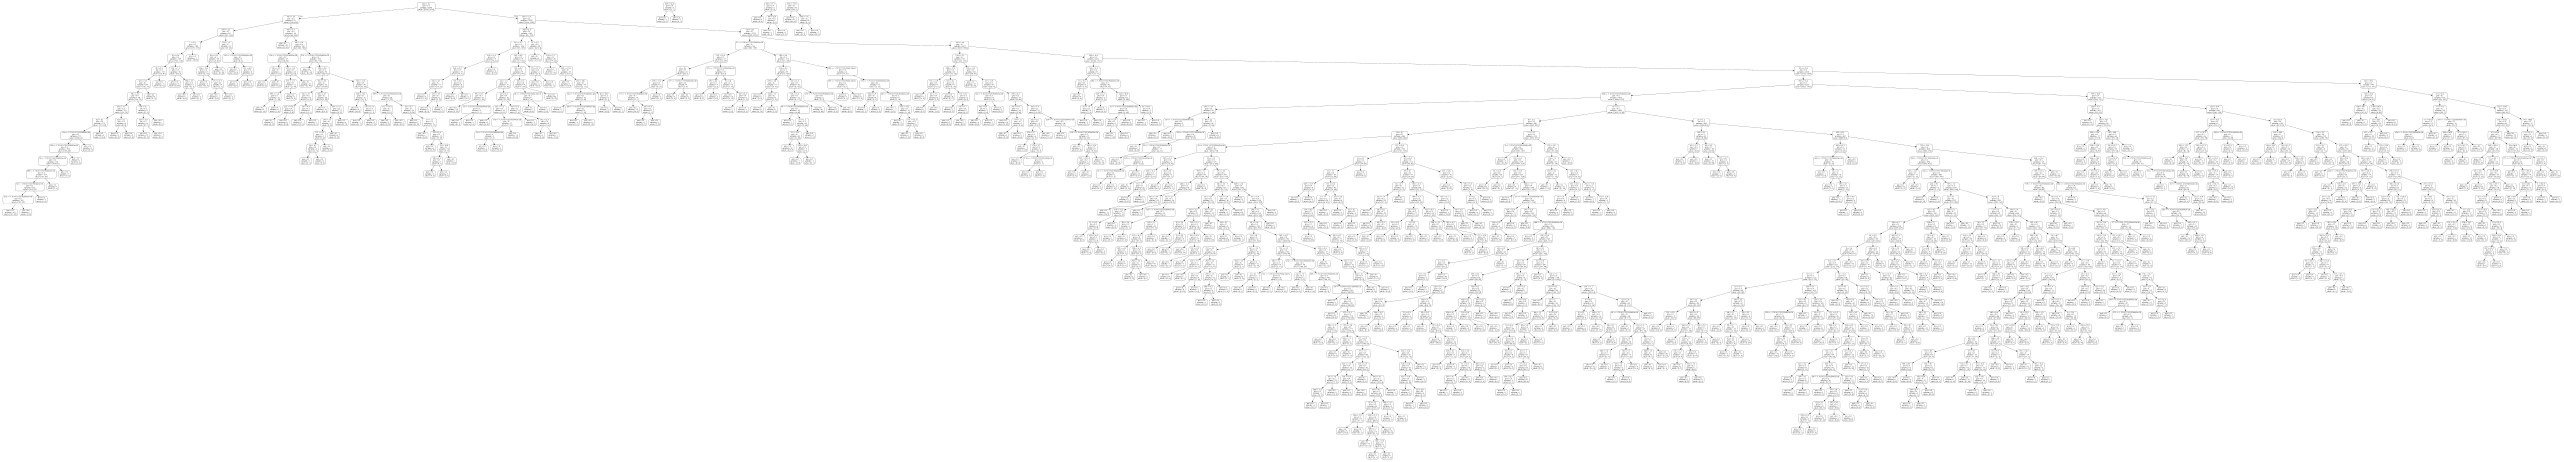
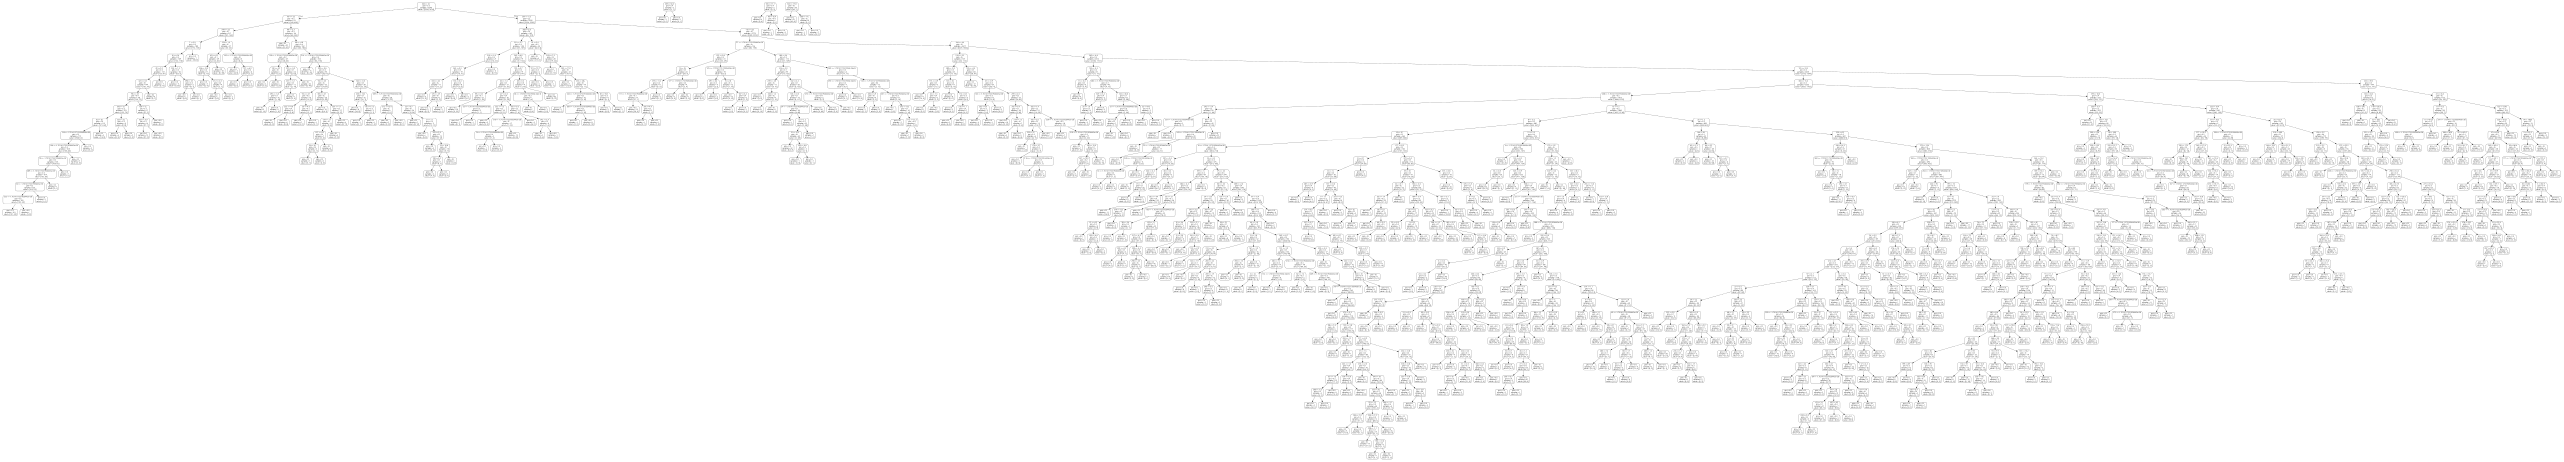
(2150, 200) -> (2150, 200)
